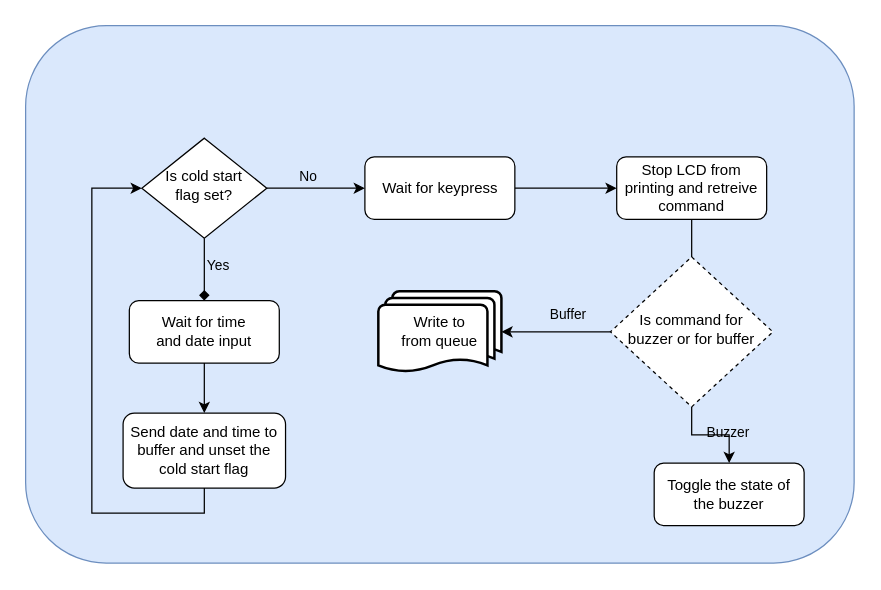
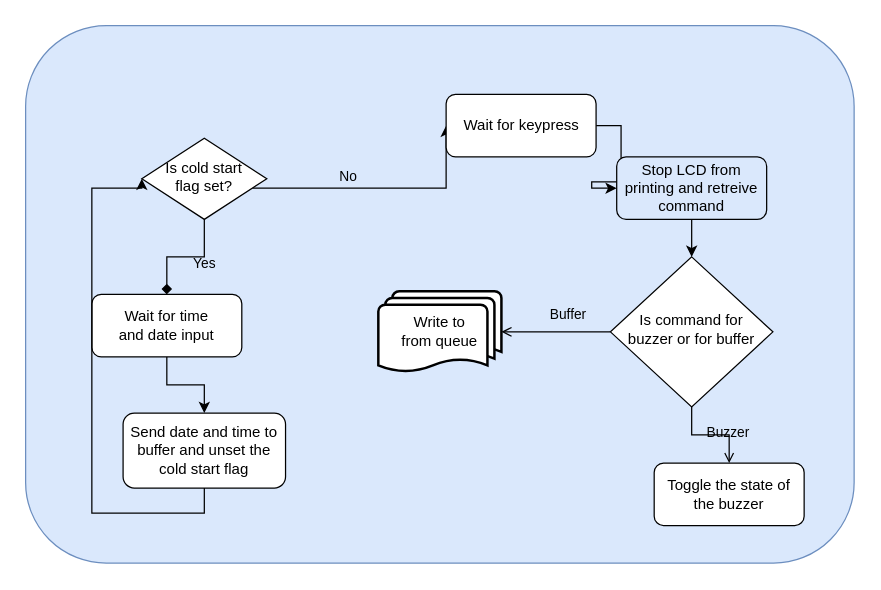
(204, 188) -> (204, 179)
(440, 188) -> (521, 126)
(692, 188) -> (692, 188)
(692, 251) -> (692, 247)
(204, 332) -> (167, 326)
(511, 332) -> (509, 332)
(692, 332) -> (692, 332)
(729, 453) -> (729, 455)
